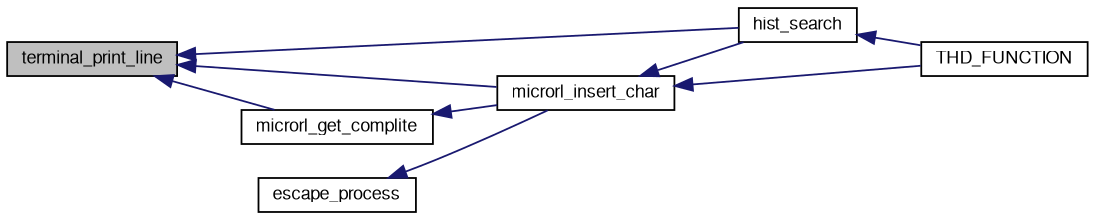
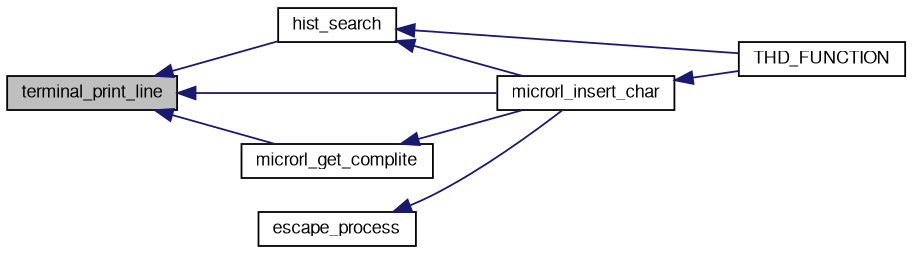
(701, 56) -> (468, 61)
